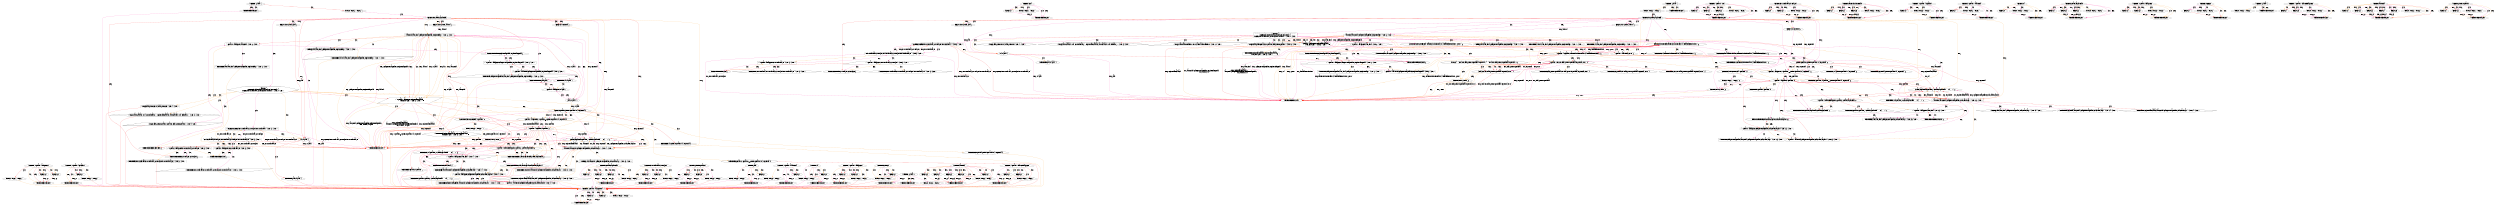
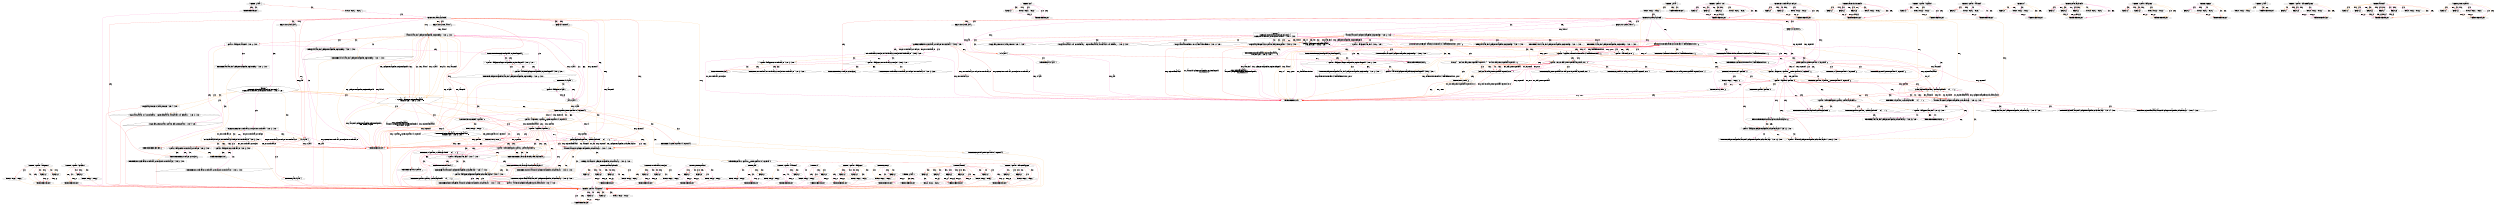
(539, 81) -> none
(563, 95) -> (563, 95)
(564, 95) -> (571, 89)
